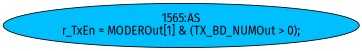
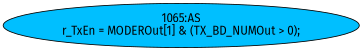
(181, 25) -> (181, 25)
